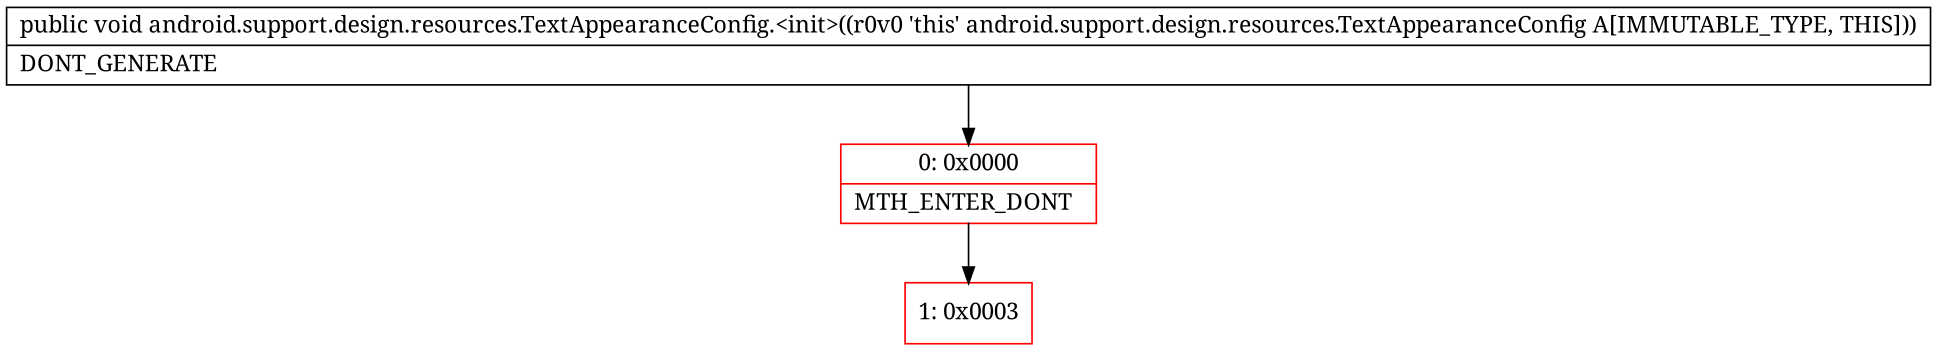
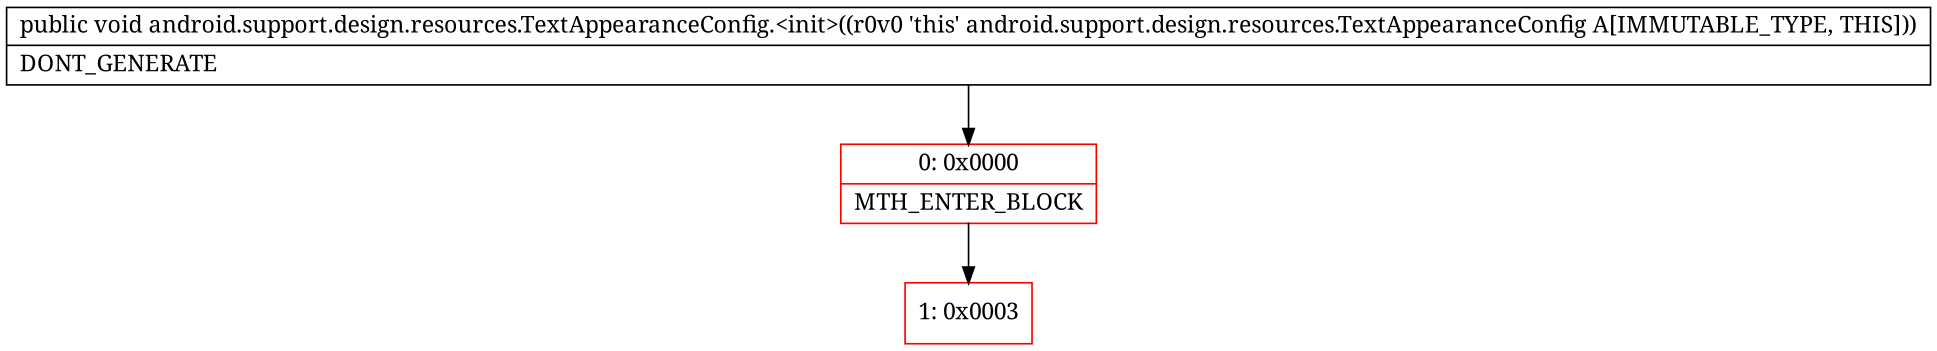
(964, 203) -> (969, 203)
